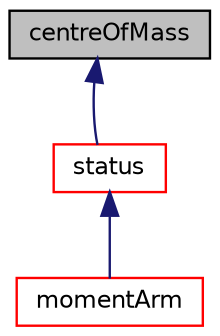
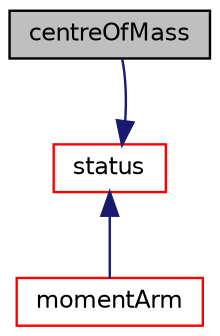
(94, 114) -> (126, 90)
